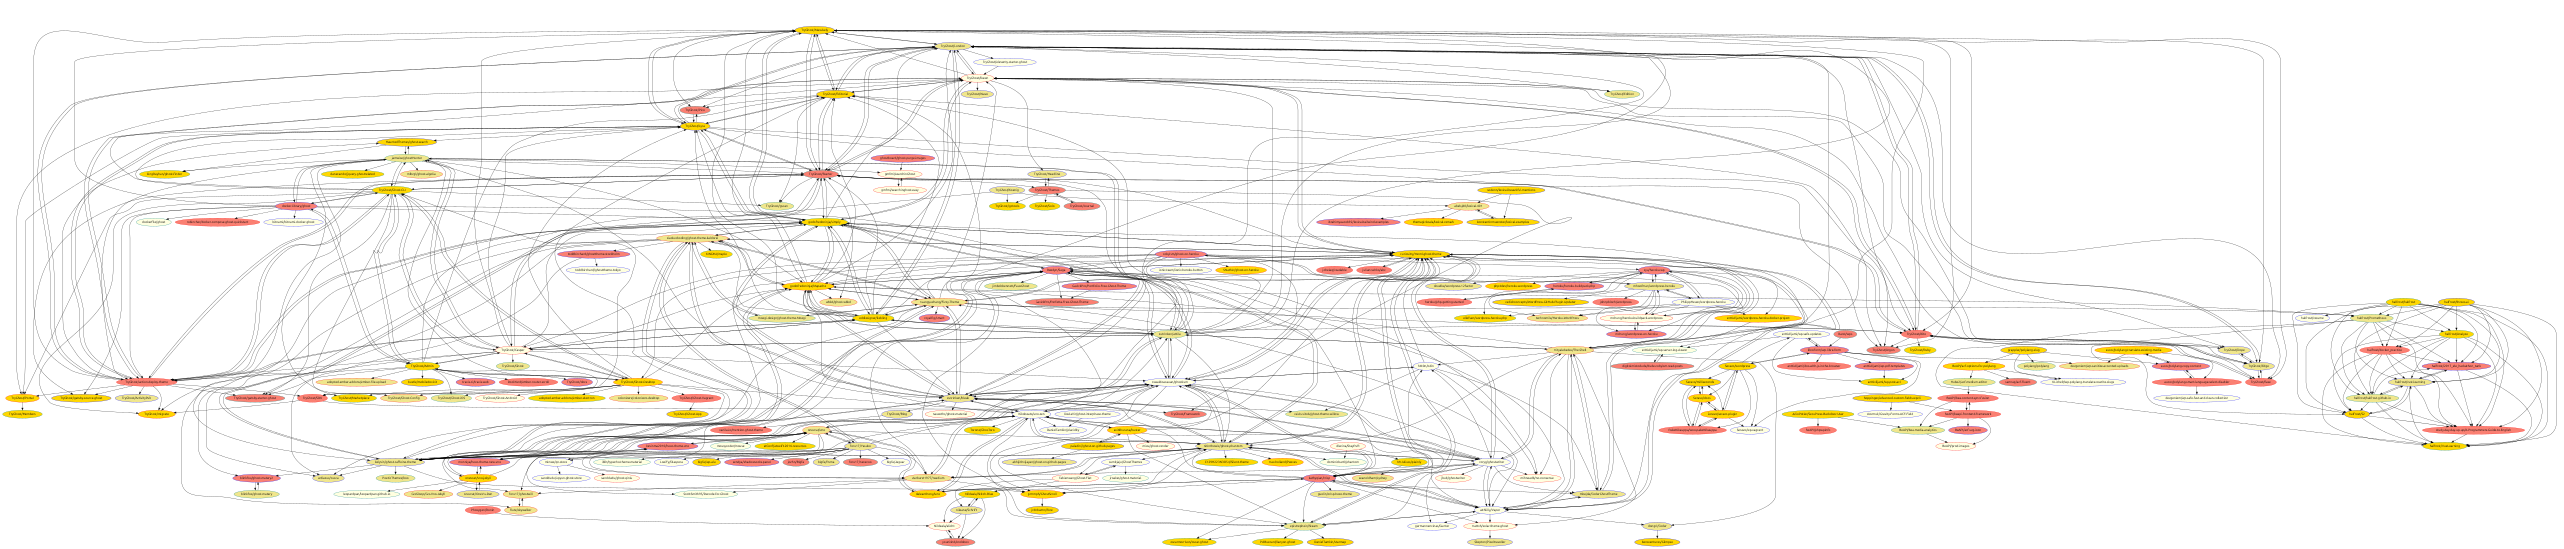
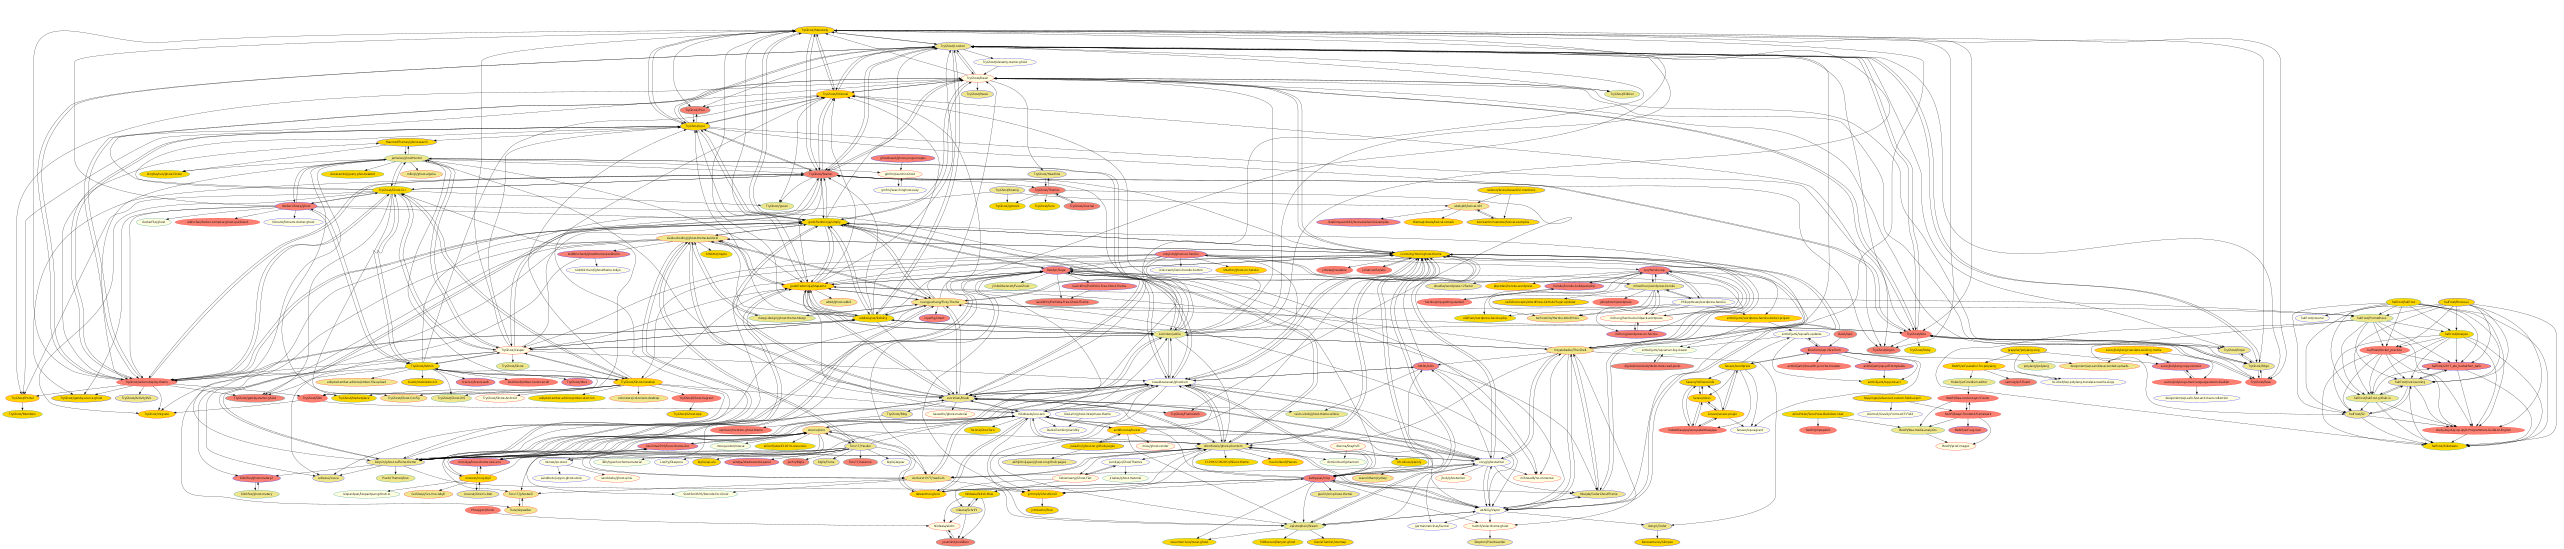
(836, 94) -> (836, 94)
(900, 190) -> (900, 190)
(852, 237) -> (799, 229)
none -> (1777, 325)
(1426, 366) -> (1426, 366)
(1652, 366) -> (1652, 366)
(1974, 366) -> (1974, 366)
(2357, 414) -> (2357, 414)
(2445, 446) -> (2445, 446)
